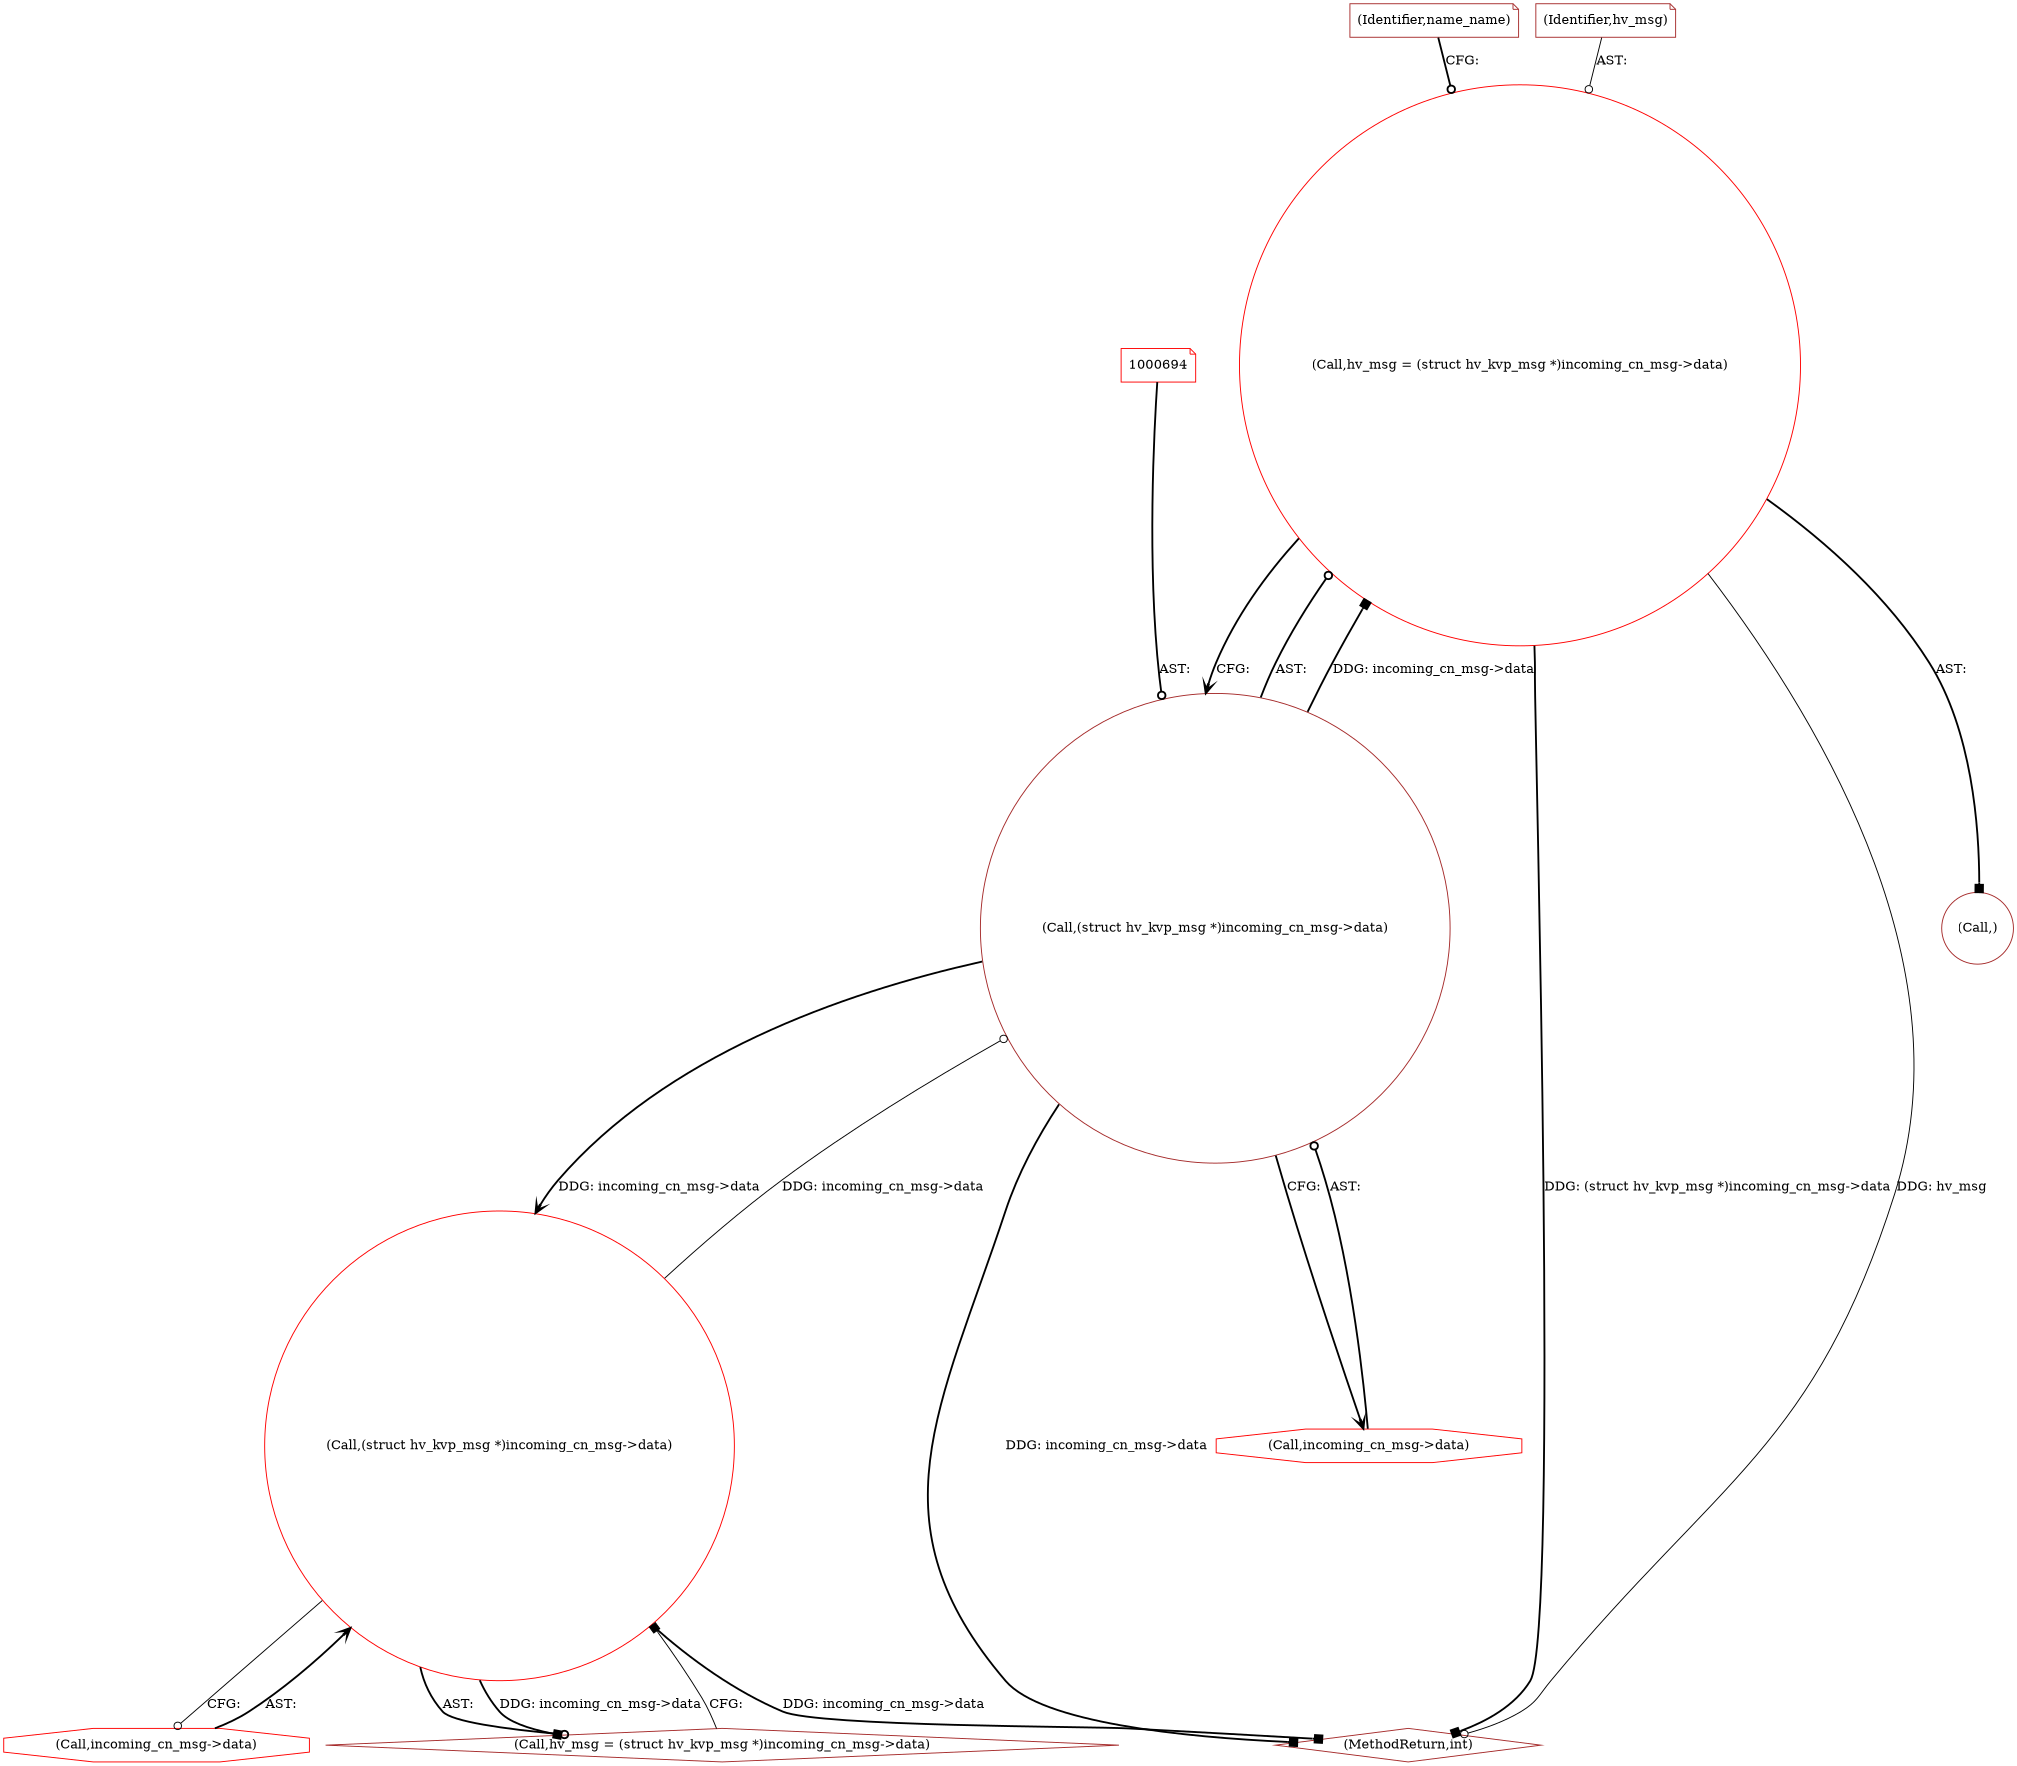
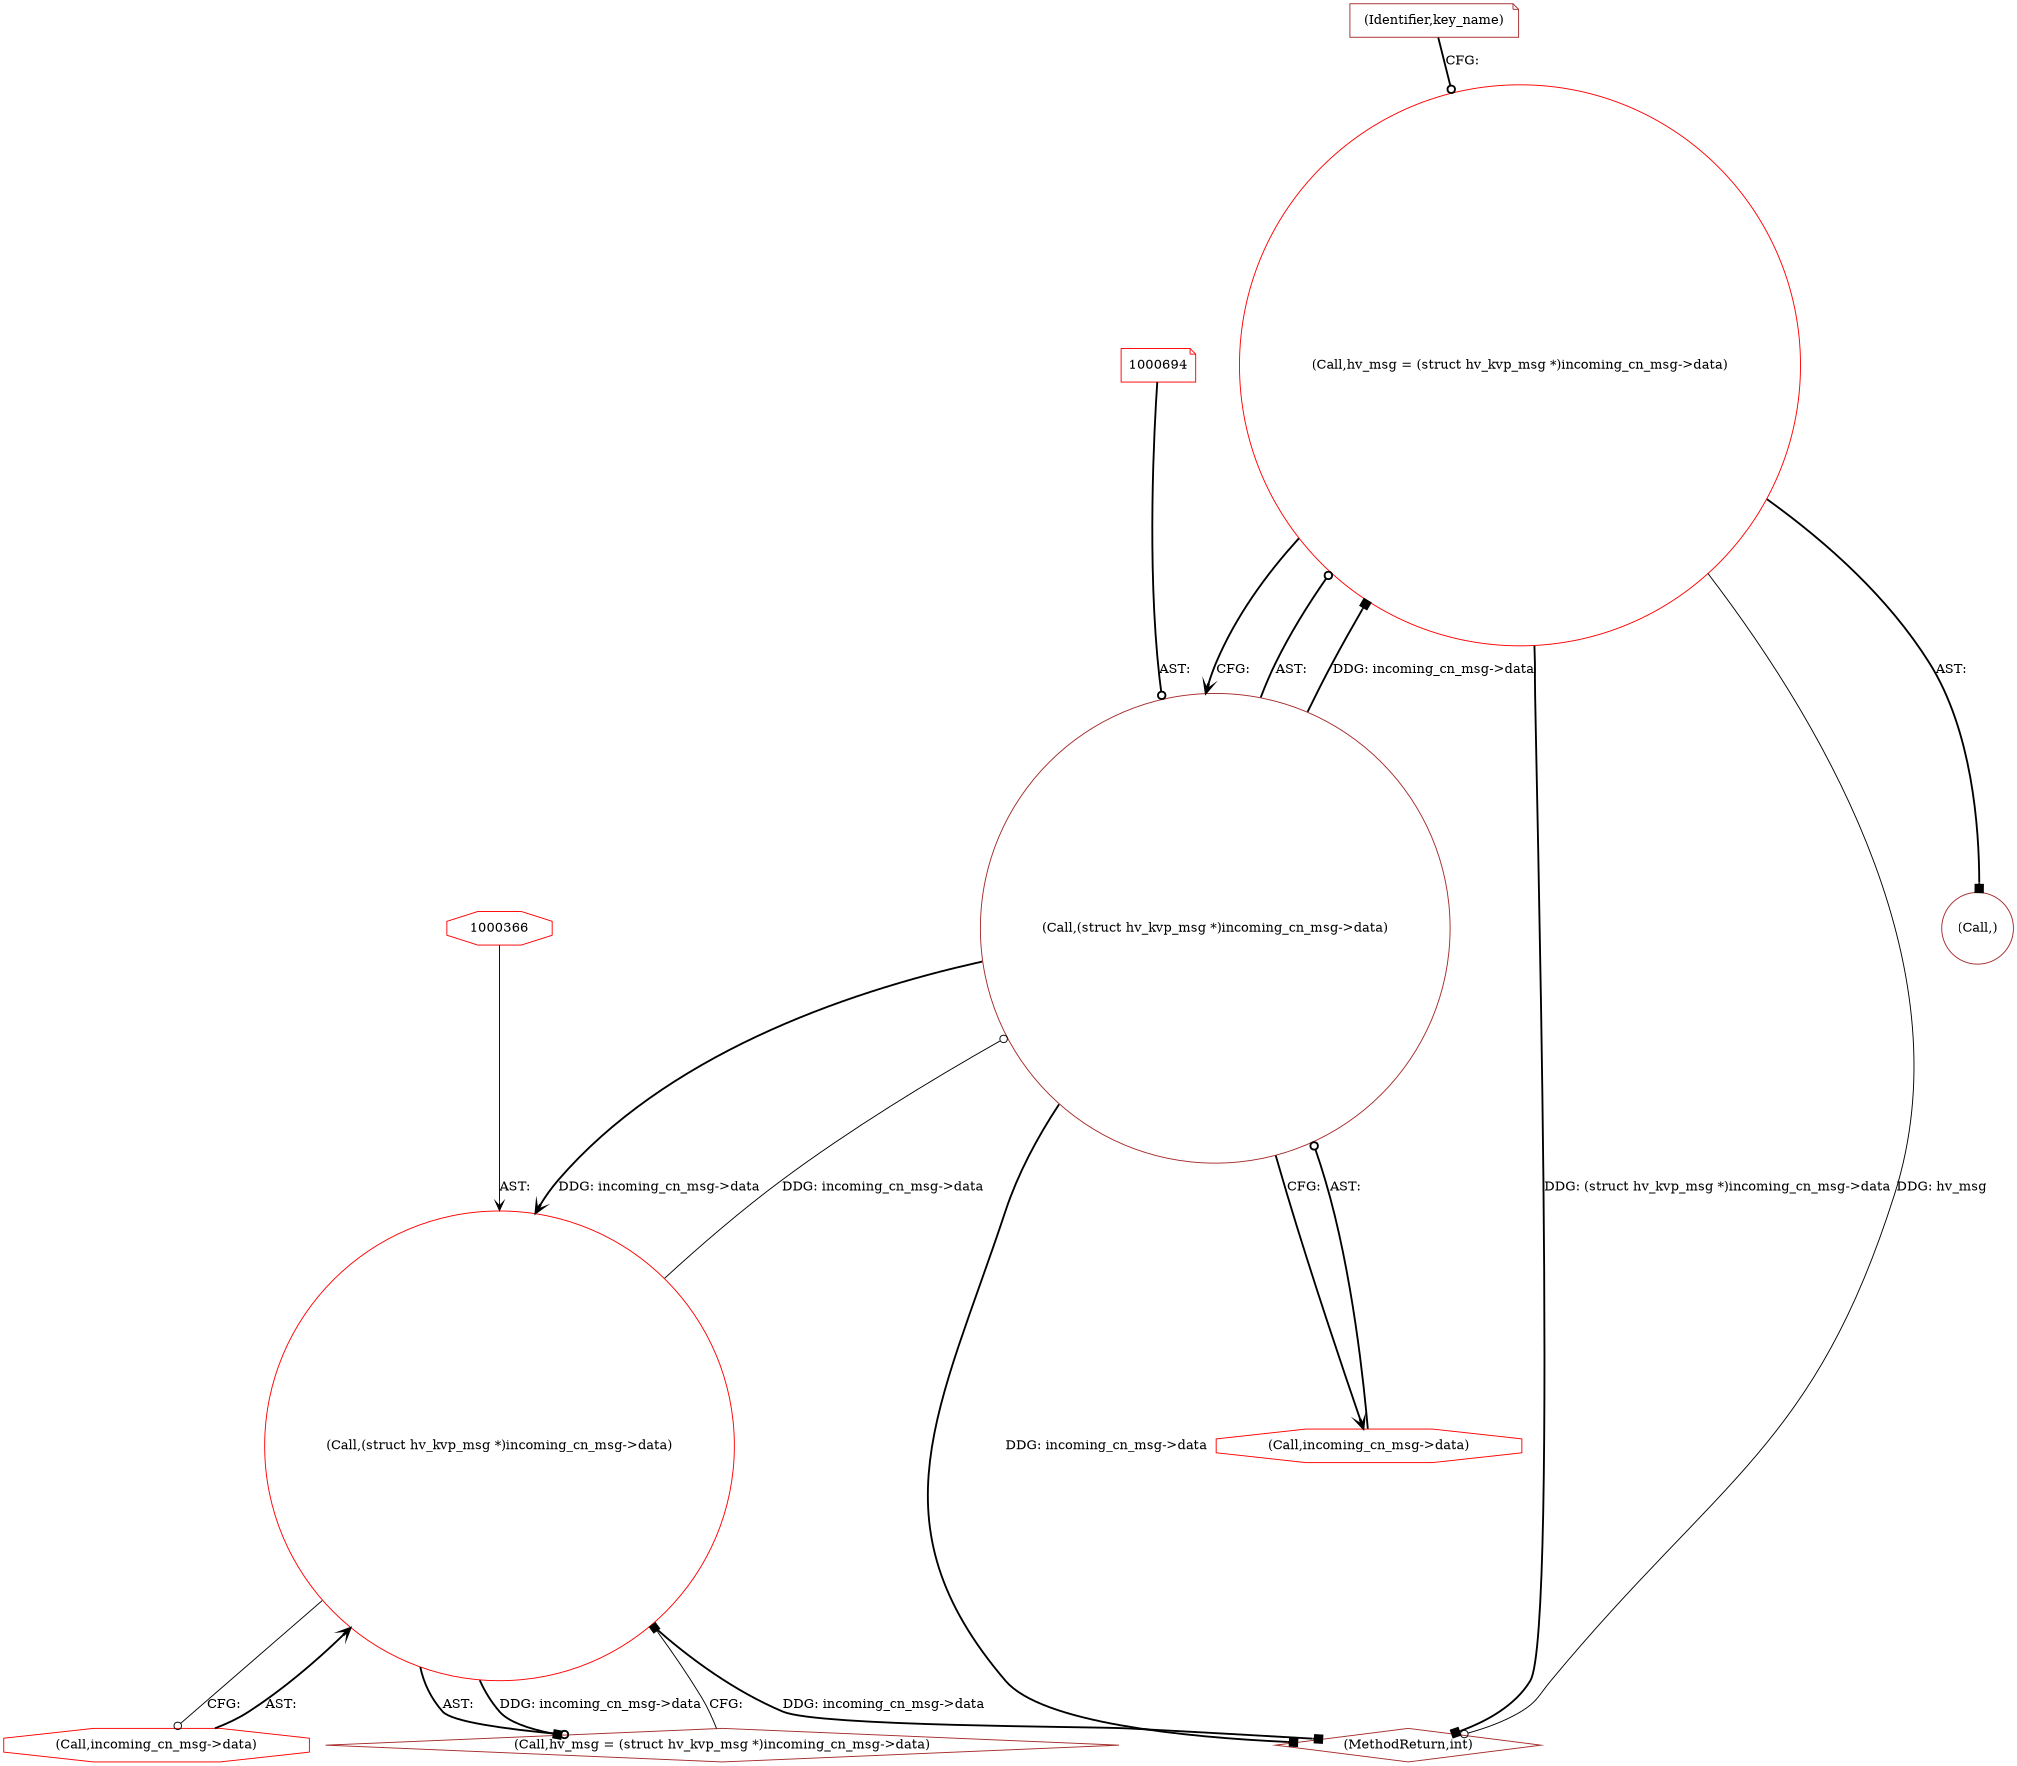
(1434, 21) -> (1434, 21)
(1606, 21) -> none
none -> (500, 928)
